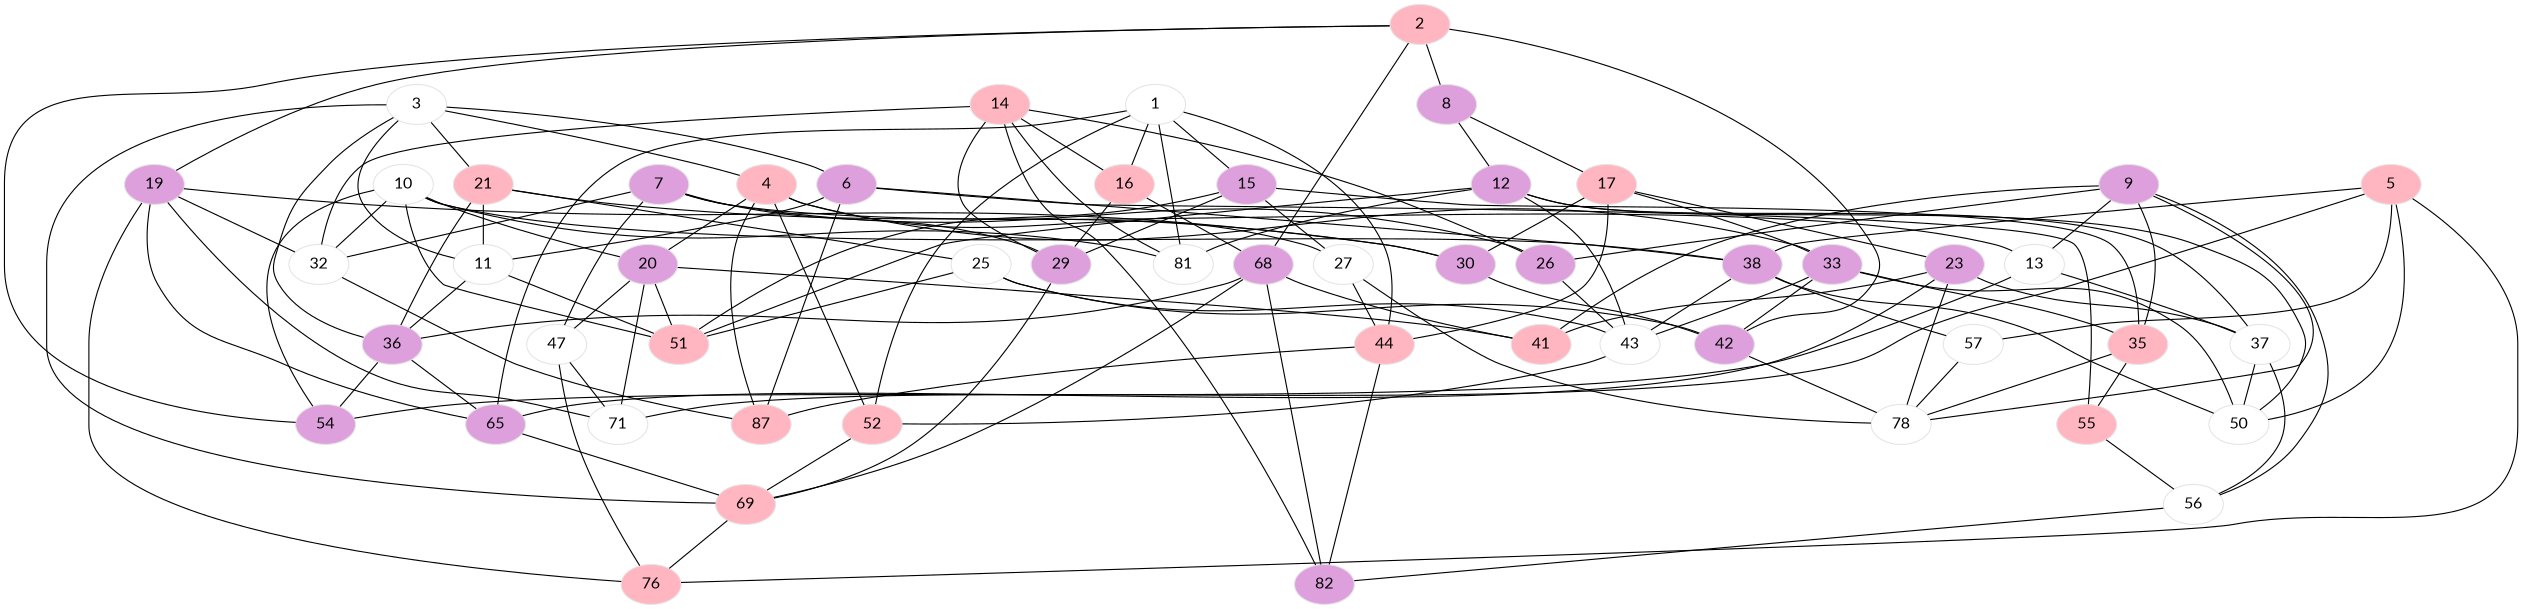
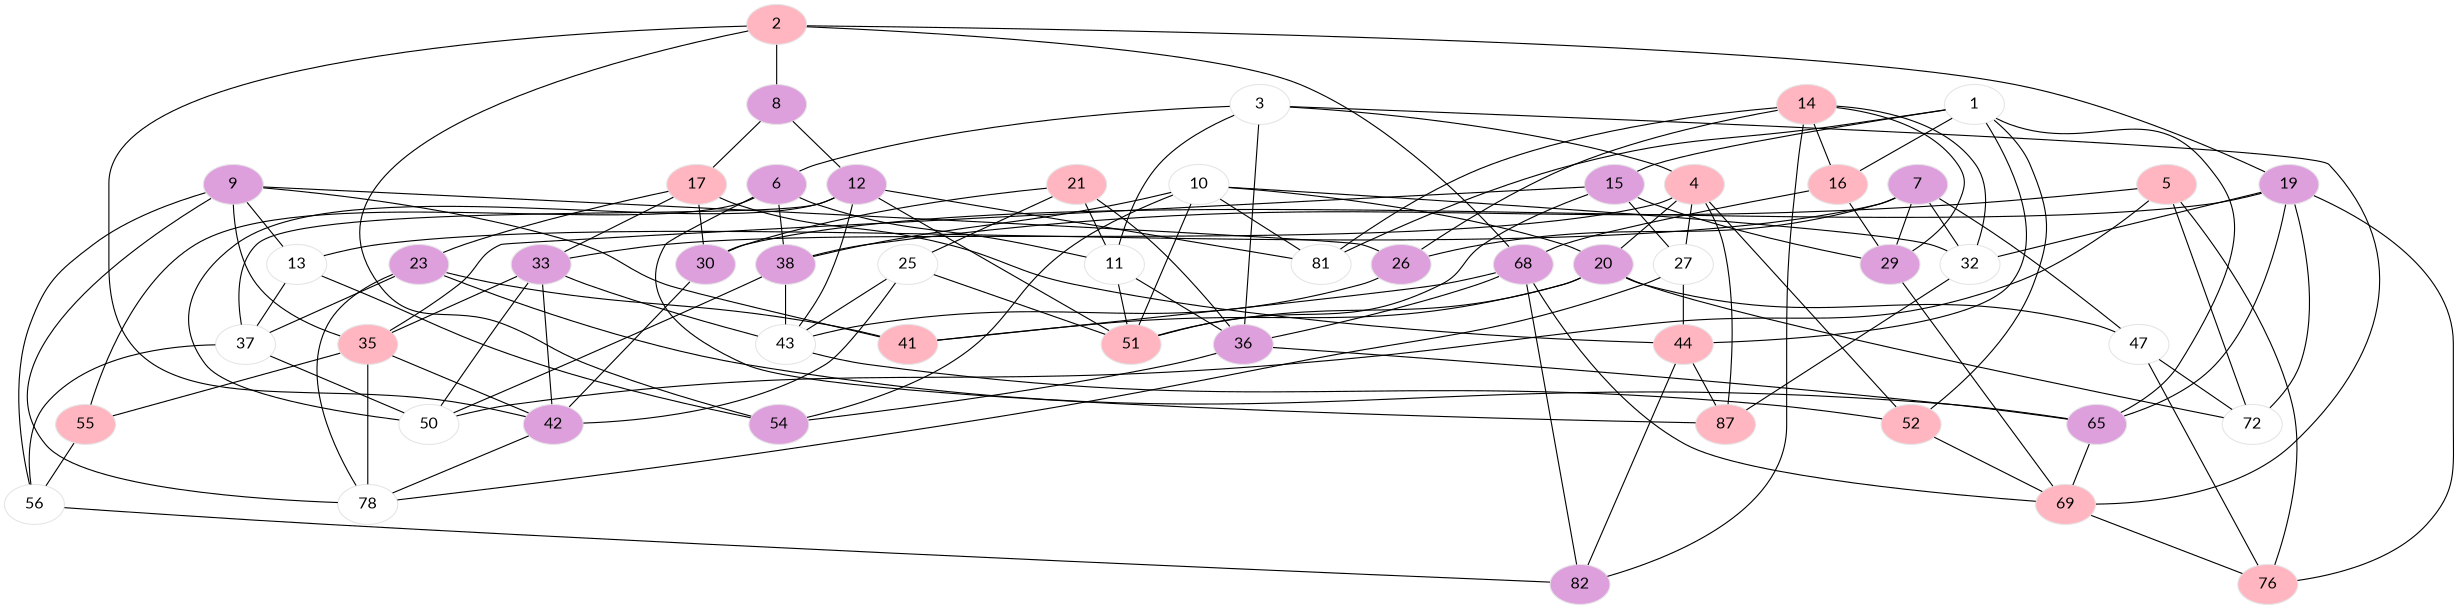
(455, 150) -> none
(1973, 344) -> none
none -> (464, 386)
(618, 424) -> (2252, 424)
